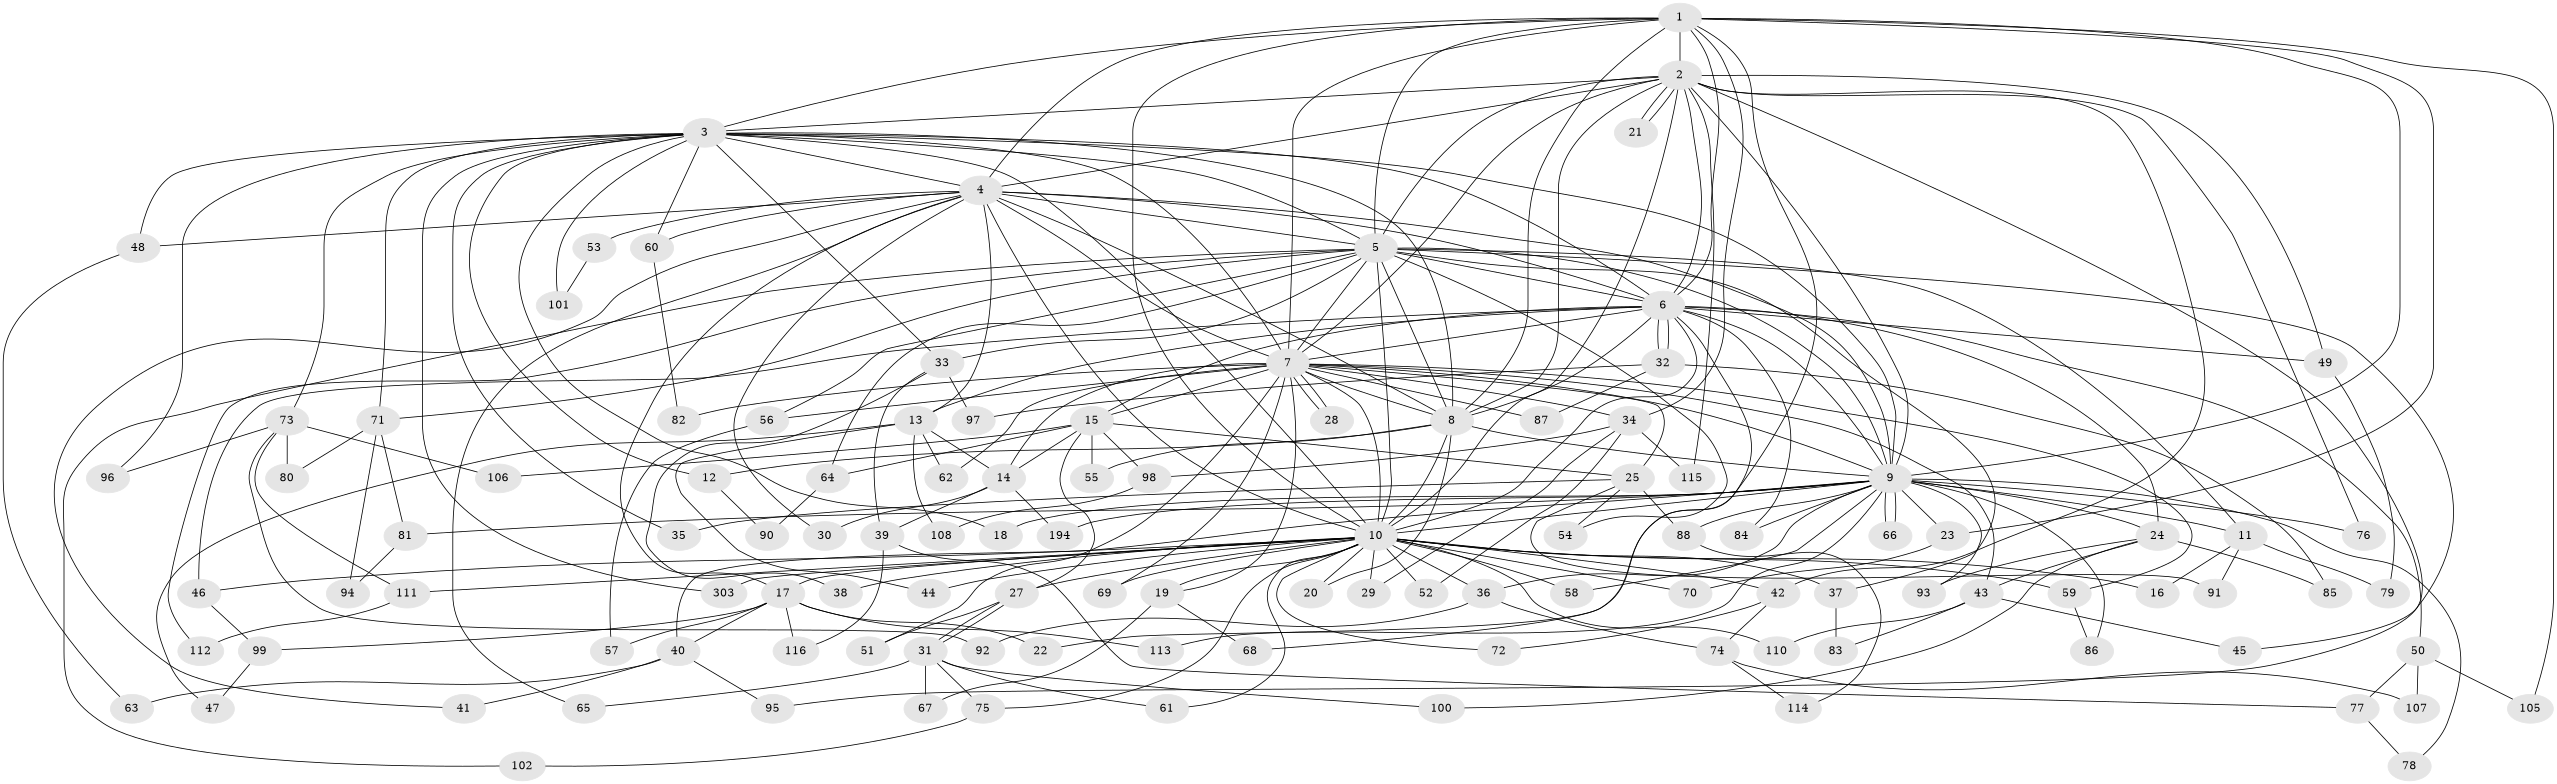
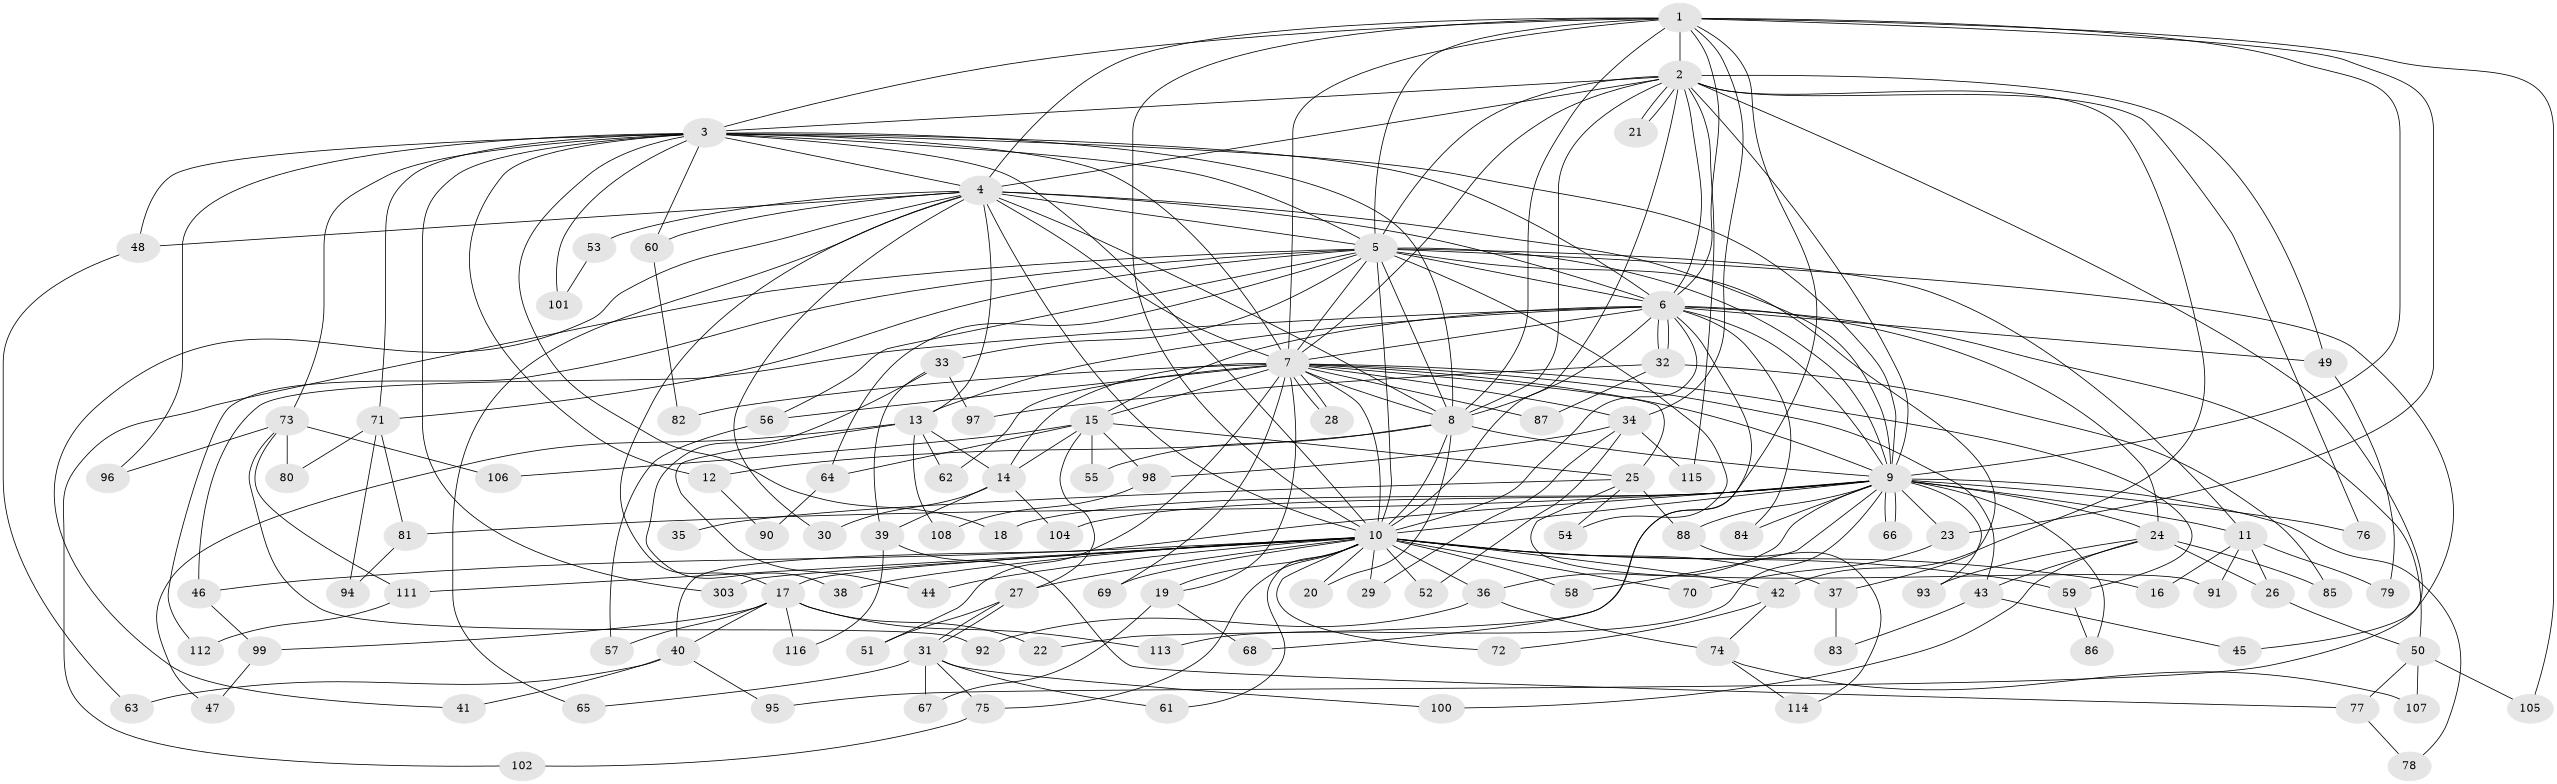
(818, 243) -> none
(453, 293) -> none
(1060, 536) -> (1060, 536)
none -> (2273, 594)
(1777, 651) -> none
